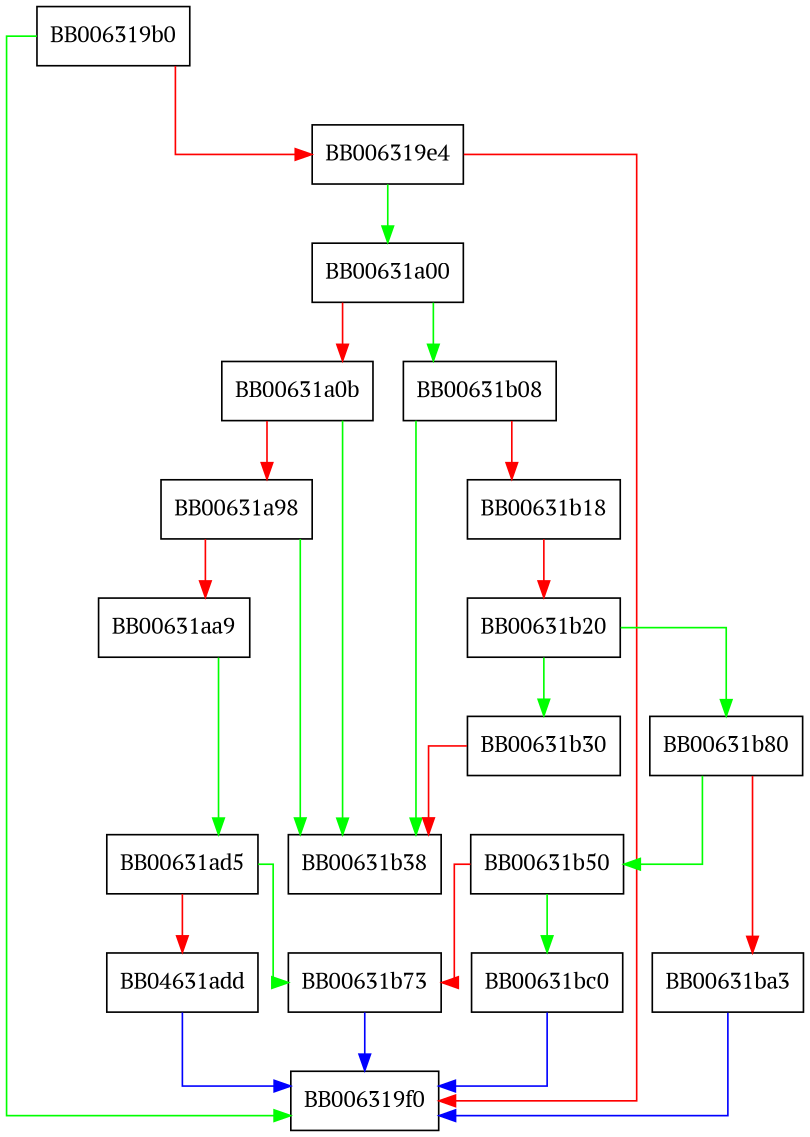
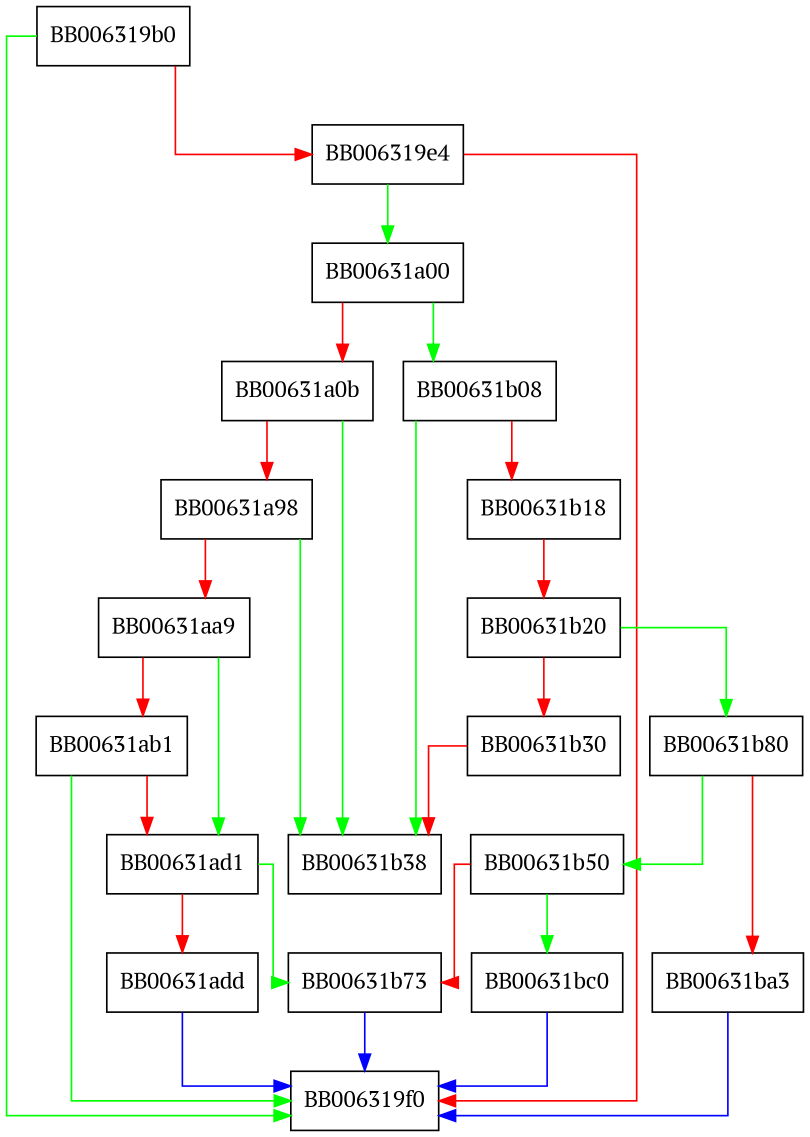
(544, 678) -> (544, 678)
none -> (112, 746)
(182, 864) -> (182, 864)
(182, 983) -> (182, 983)
